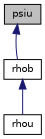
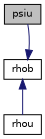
(16, 47) -> (29, 37)
